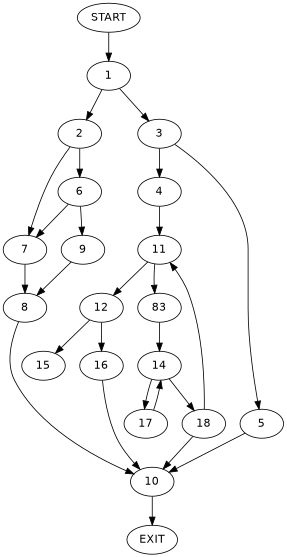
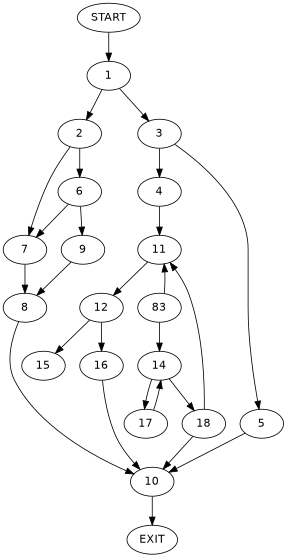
(154, 275) -> (165, 283)
